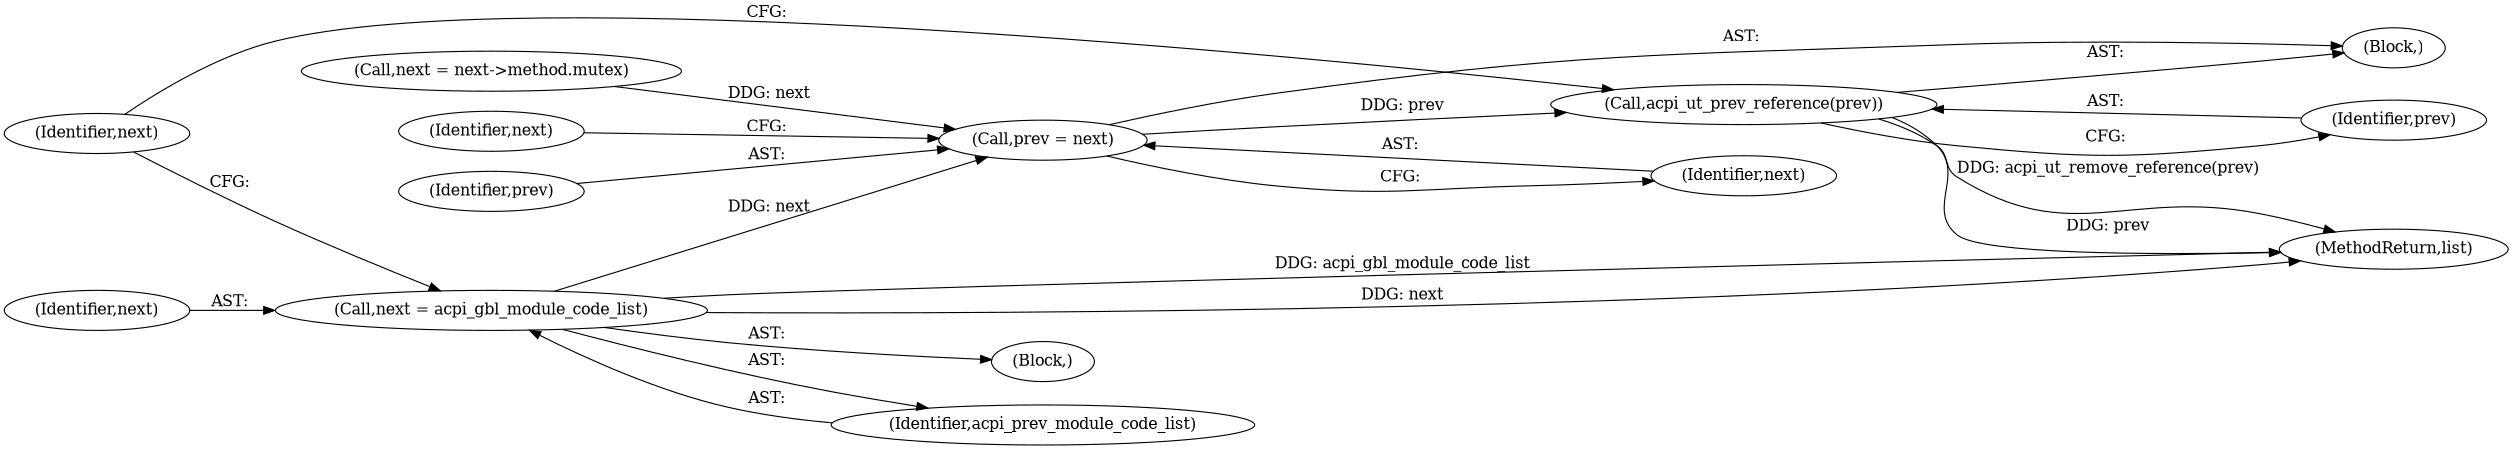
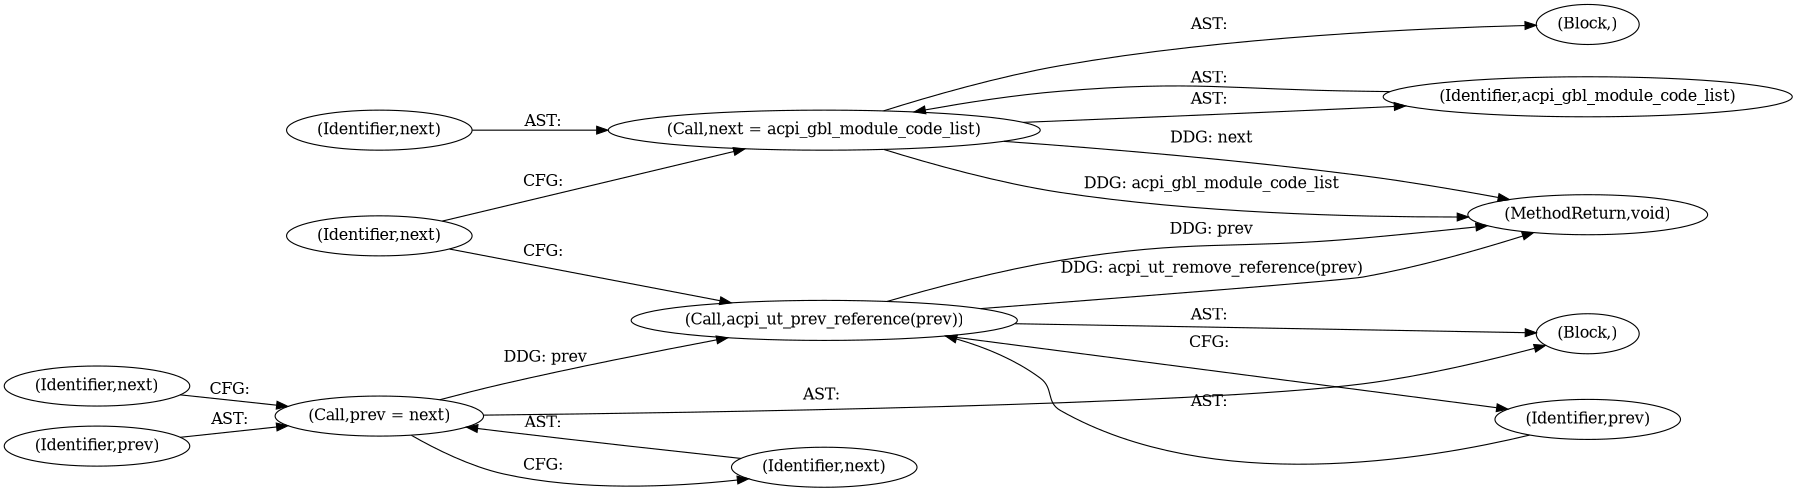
(491, 71) -> none
(765, 226) -> none
(2394, 249) -> (1588, 215)
(1043, 425) -> (1588, 97)
